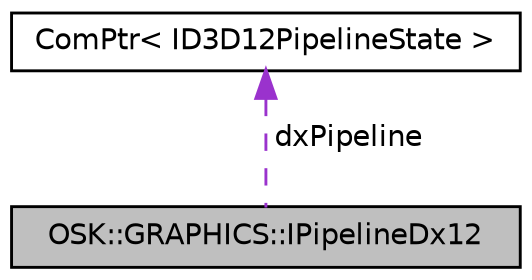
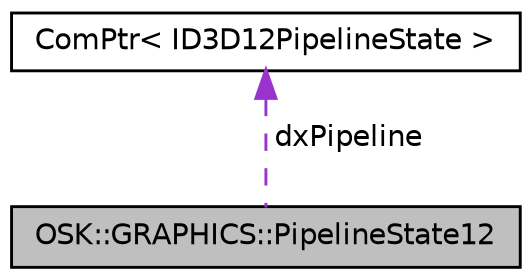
(266, 237) -> (266, 237)
